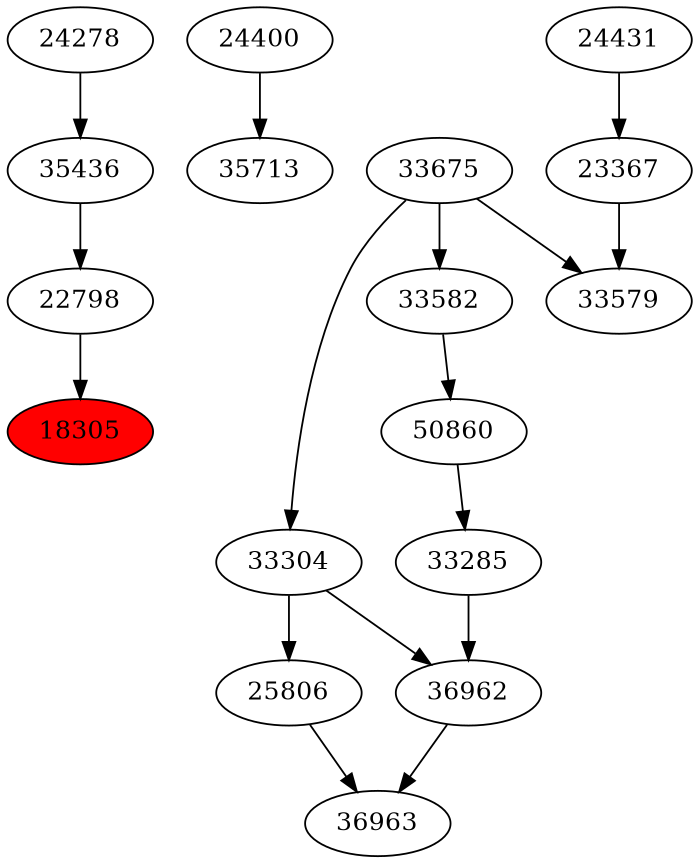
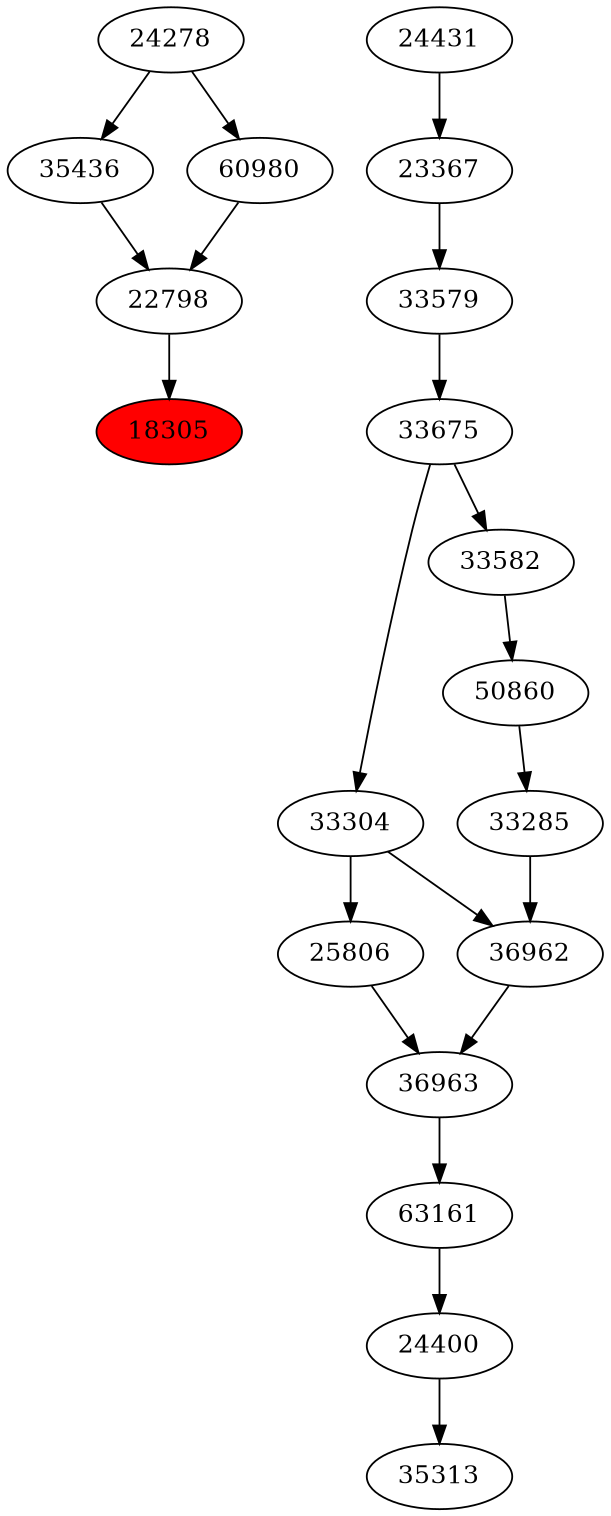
none -> (260, 171)
(260, 171) -> (440, 1477)
(521, 230) -> (440, 358)
none -> (440, 1215)
